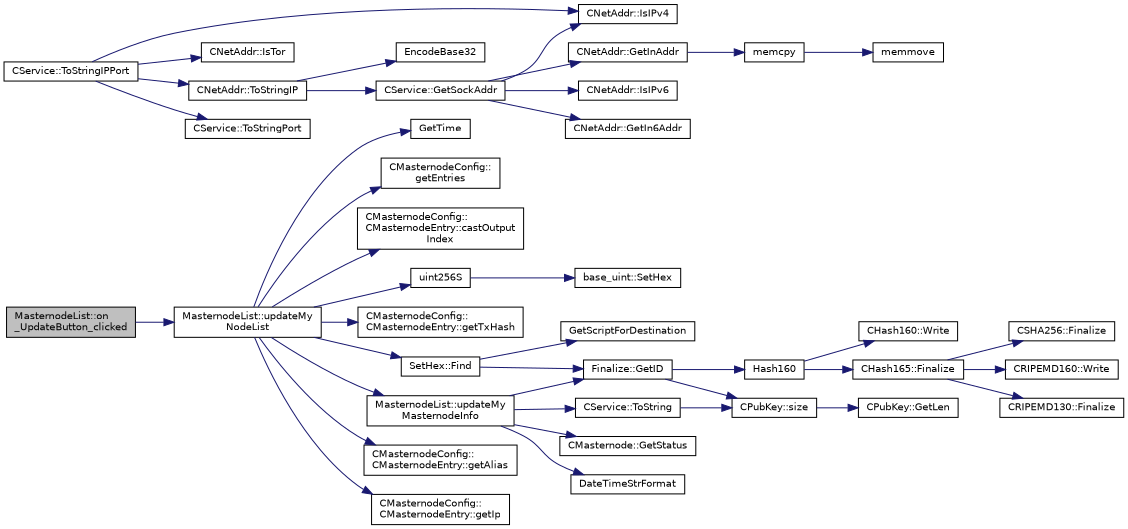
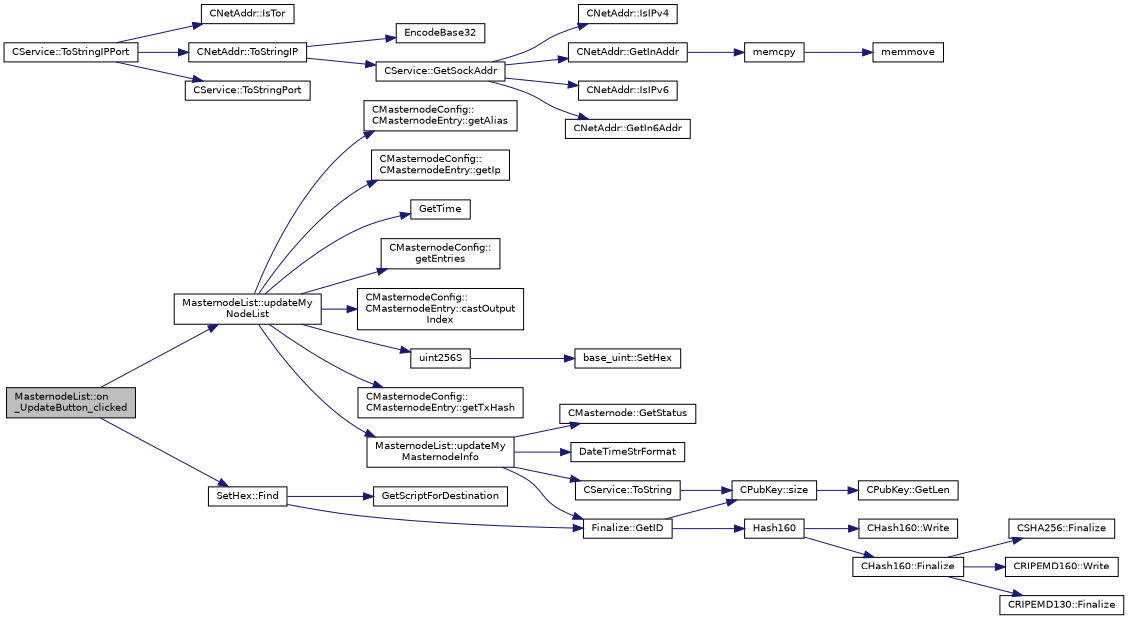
(327, 14) -> none
(352, 346) -> (160, 450)
(908, 370) -> (908, 567)
